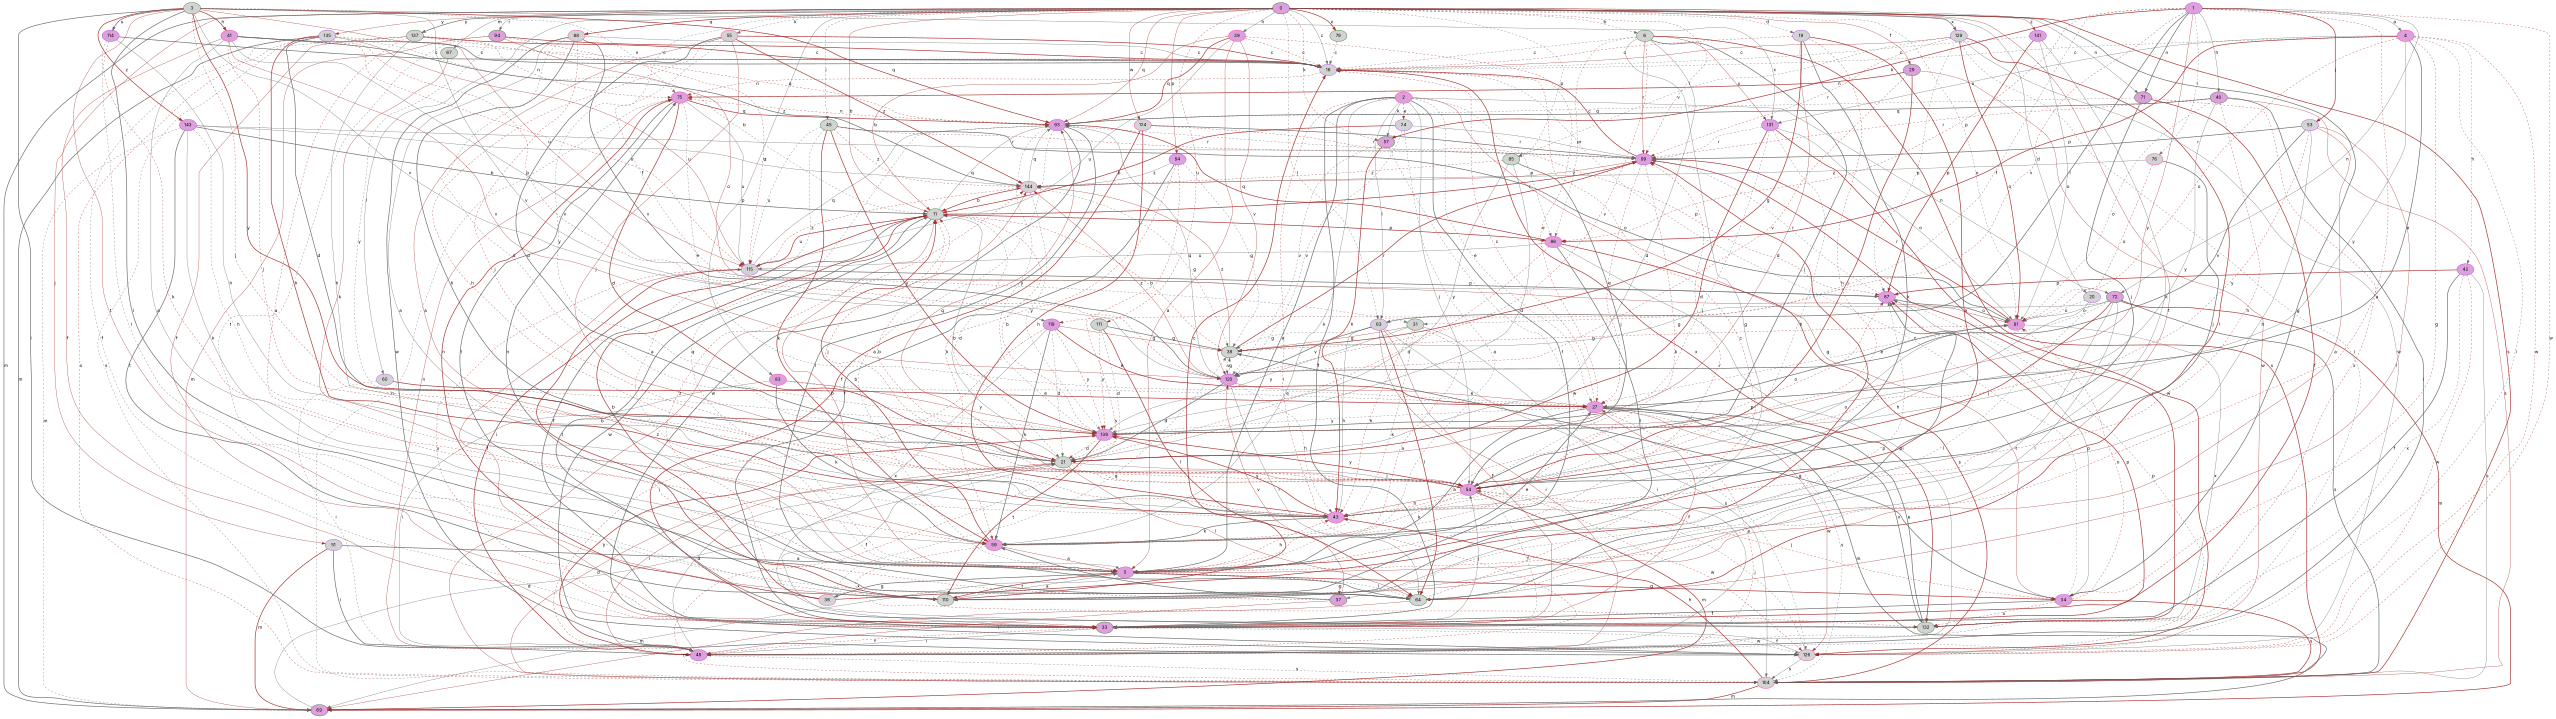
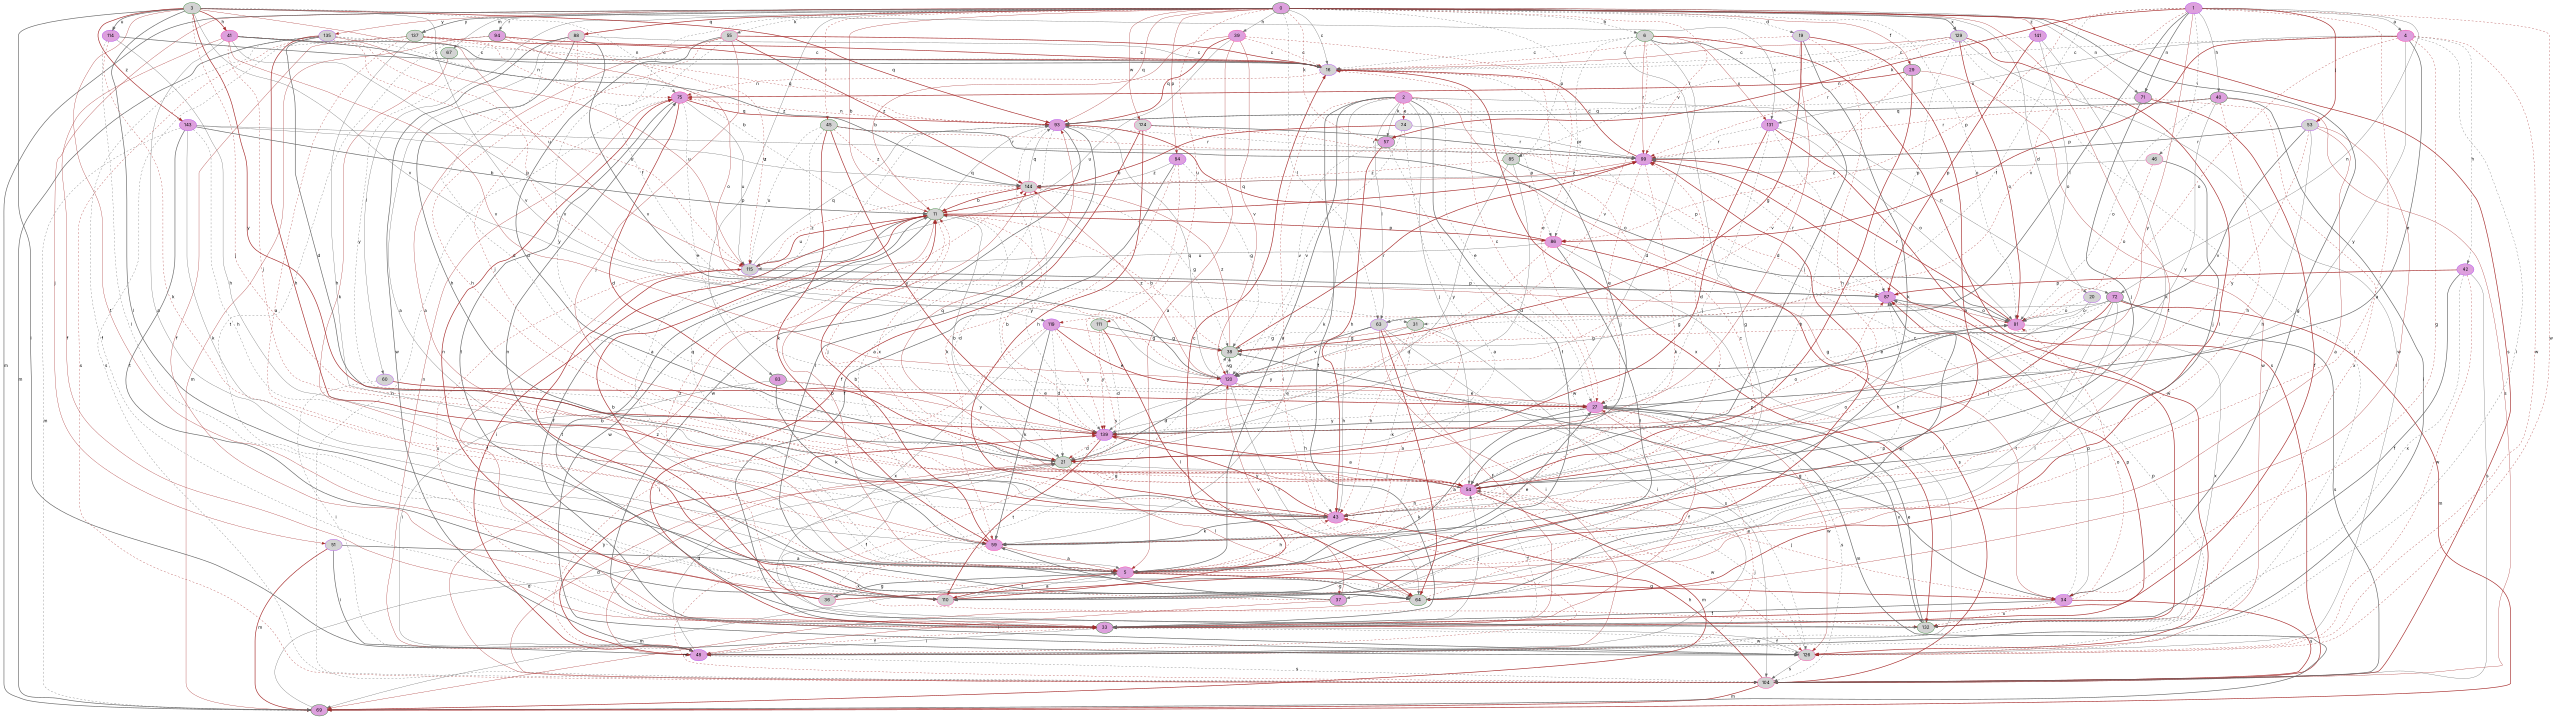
(1338, 36) -> none
(2154, 159) -> (2154, 159)
(880, 352) -> (880, 352)
(778, 380) -> (778, 380)
(1350, 462) -> (1350, 462)
(945, 600) -> (945, 600)
